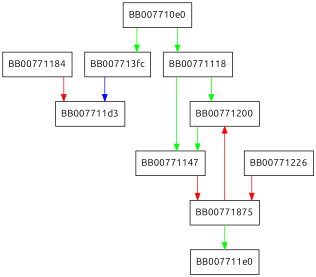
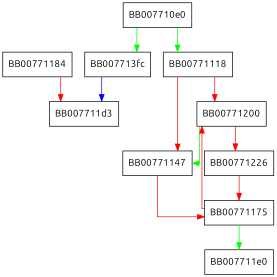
(211, 86) -> (215, 86)
(177, 111) -> (178, 111)
none -> (235, 135)
(225, 213) -> (239, 213)
